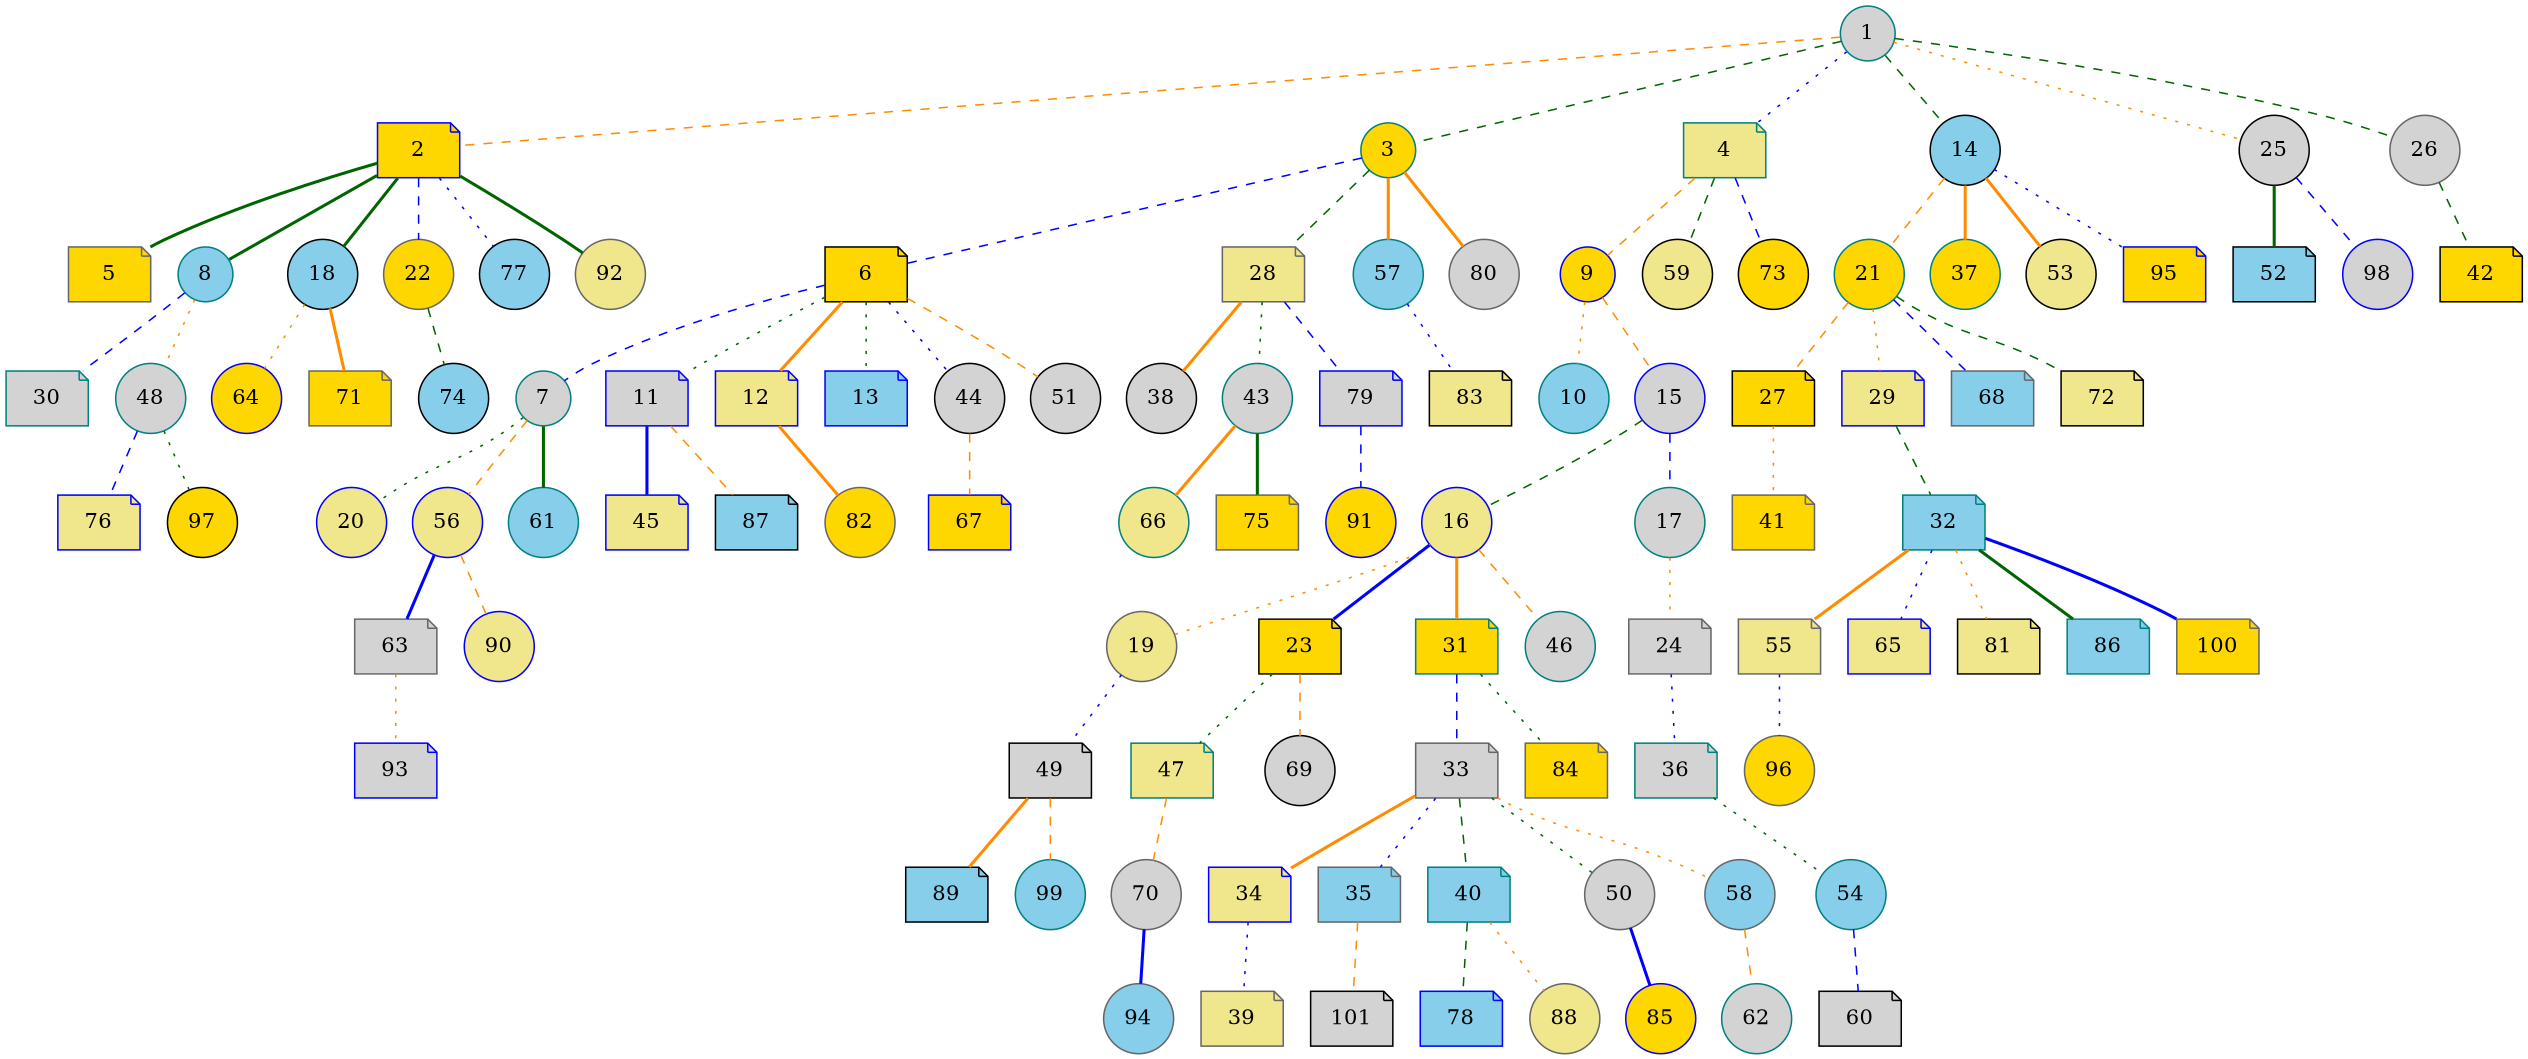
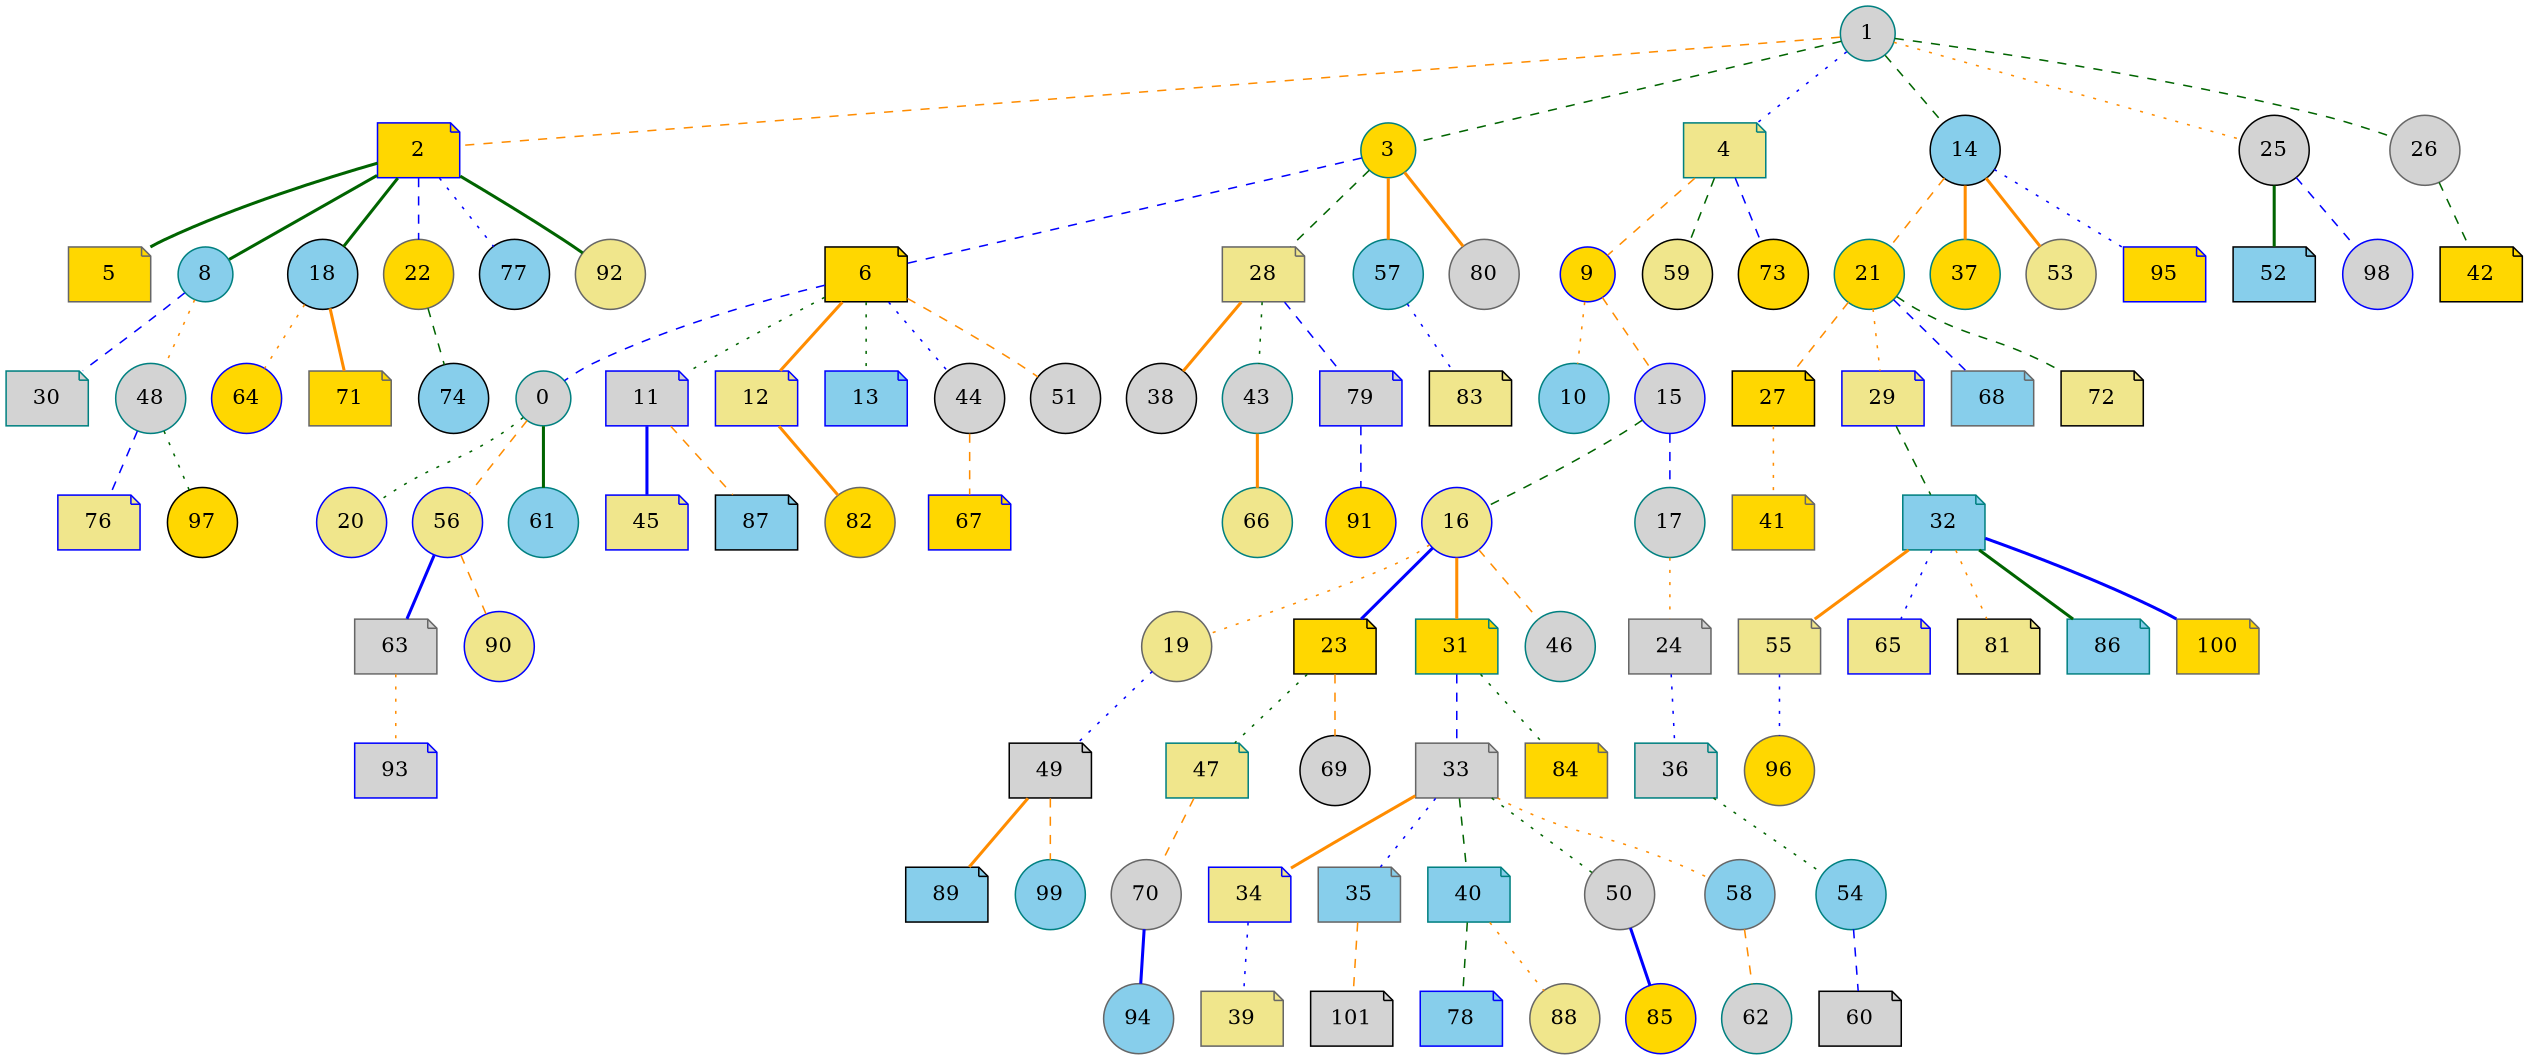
(2061, 274) -> (2061, 274)
(543, 398) -> (543, 398)
(1257, 522) -> none
